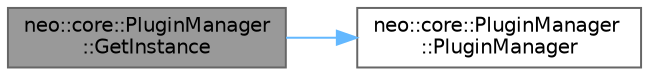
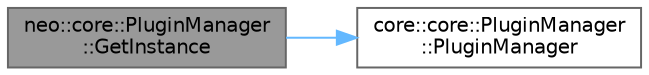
(499, 38) -> (499, 38)
